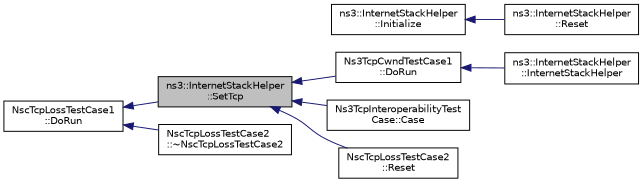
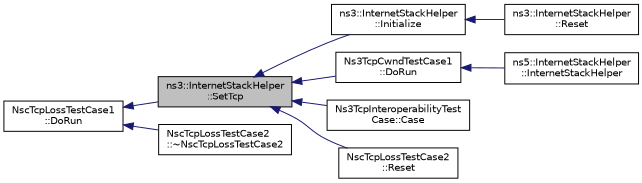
none -> (306, 52)
(572, 68) -> (572, 68)
